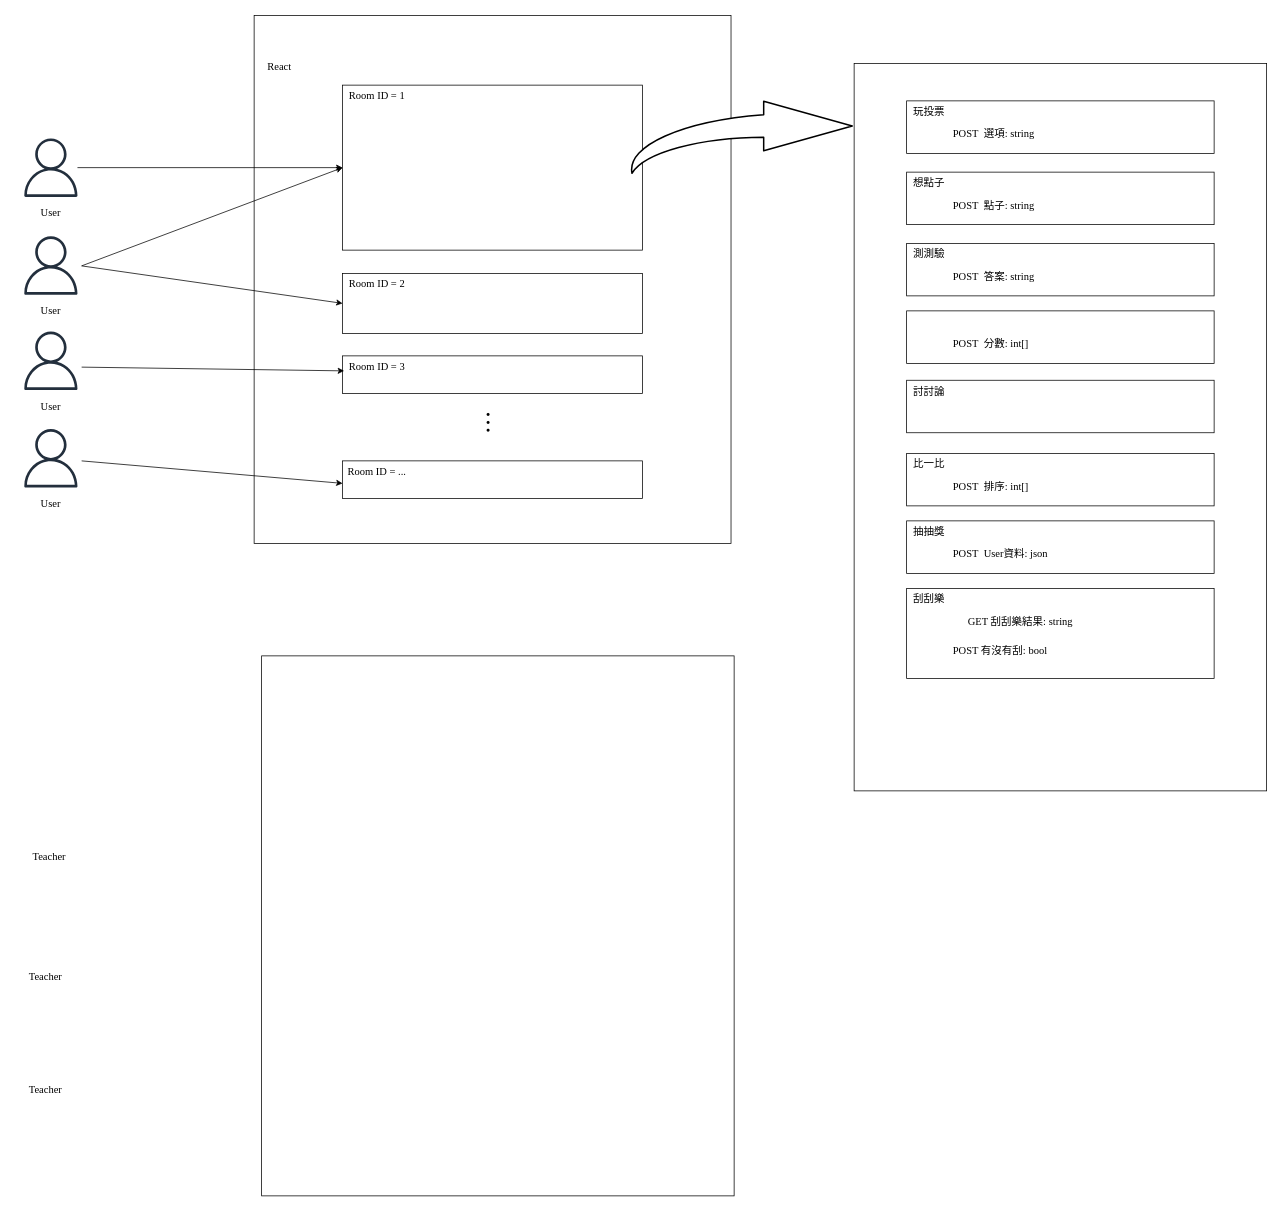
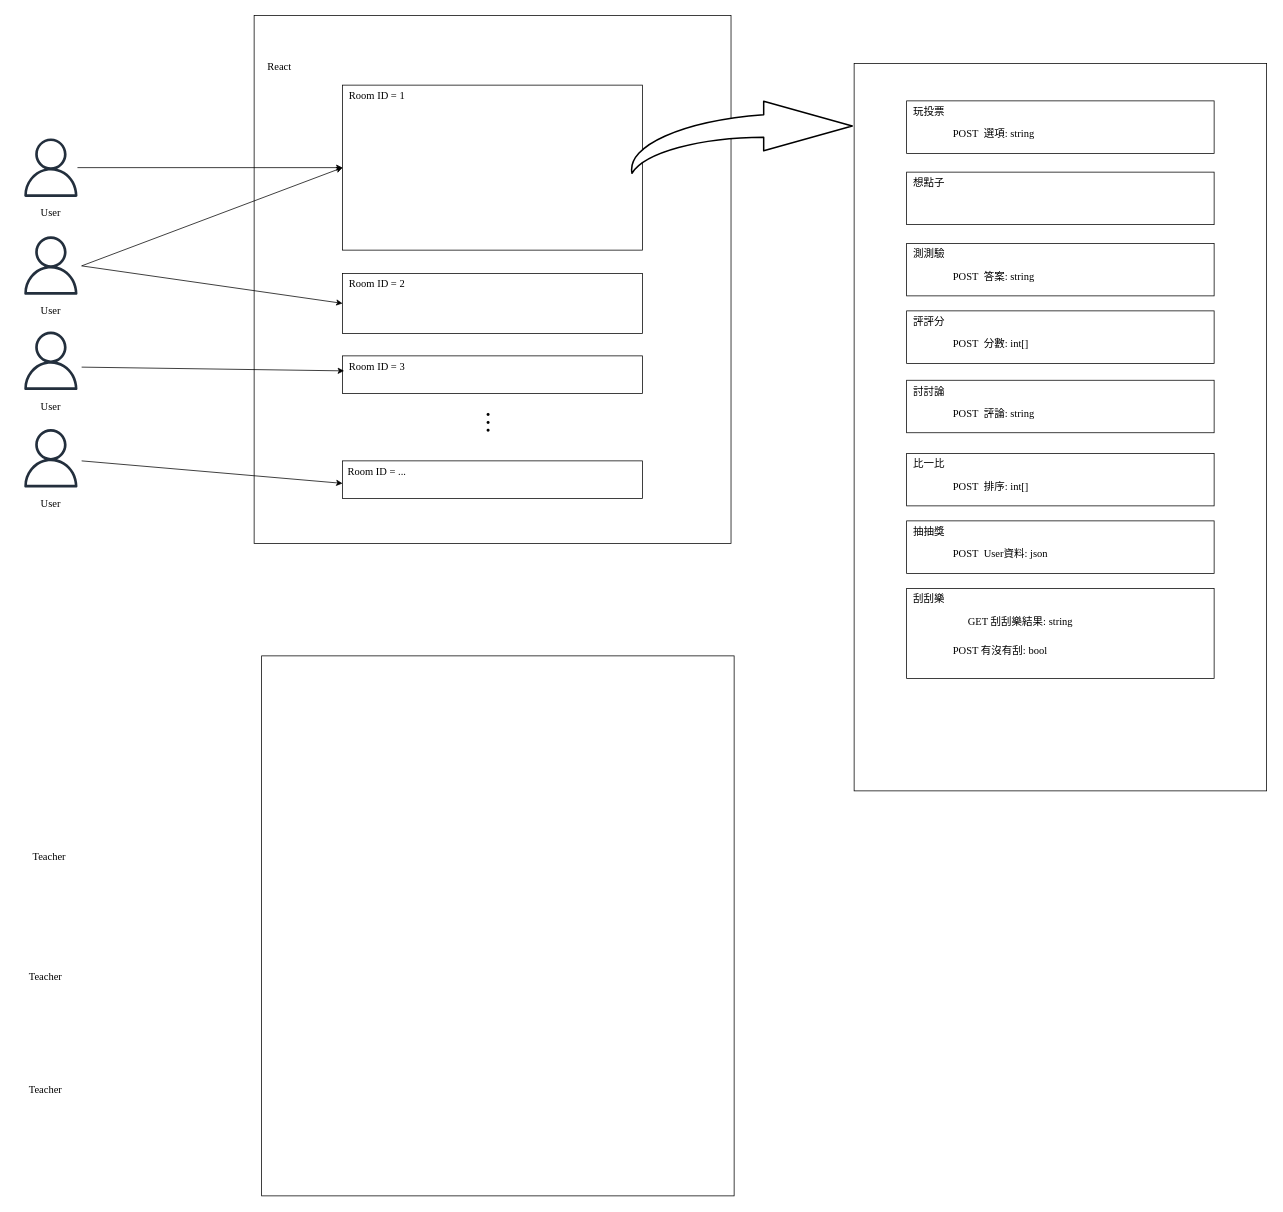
(1023, 206) -> none
none -> (929, 322)
none -> (1023, 414)
